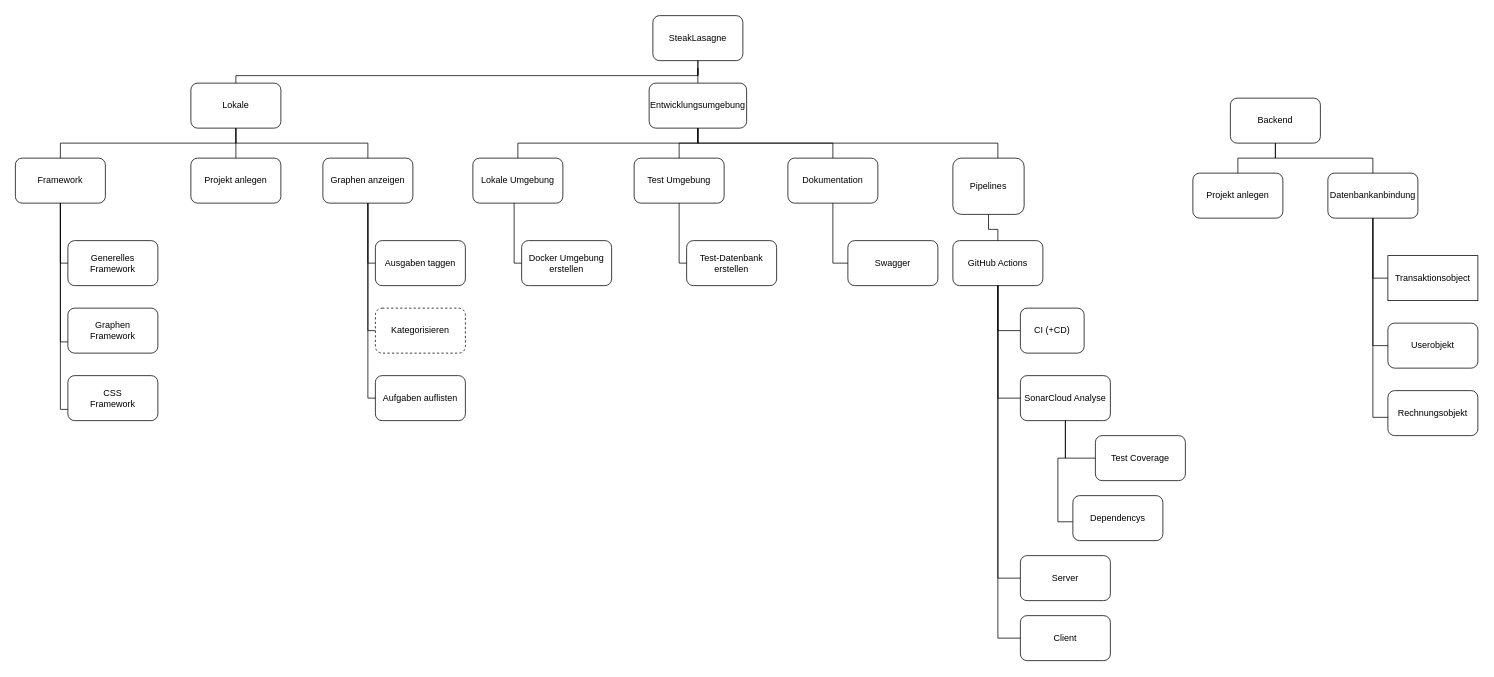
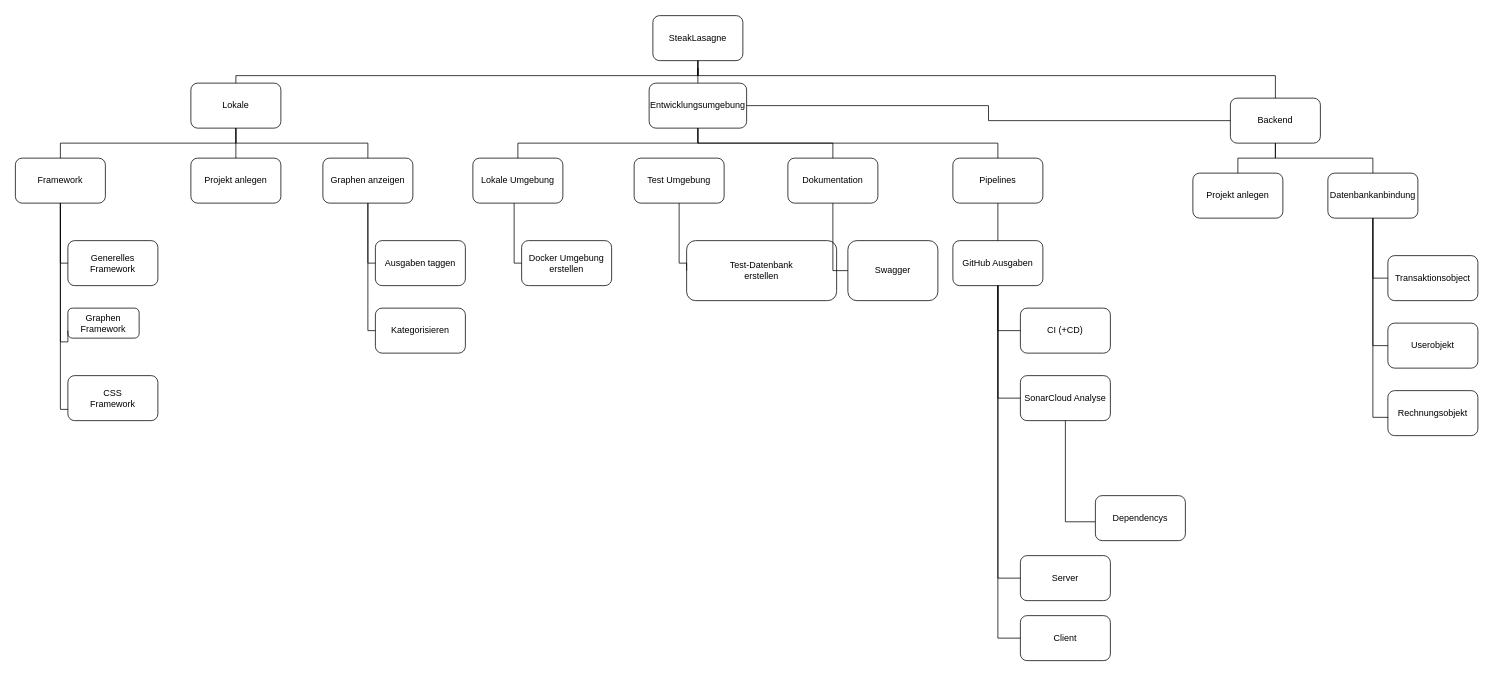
none -> (998, 75)
(679, 151) -> (989, 112)
(989, 186) -> (998, 180)
(732, 263) -> (762, 270)
(893, 263) -> (893, 270)
(998, 263) -> (998, 263)
(1433, 278) -> (1433, 278)
(113, 330) -> (104, 323)
(420, 330) -> (420, 330)
(1052, 330) -> (1065, 330)
(368, 368) -> none
(420, 398) -> none
(1081, 458) -> none
(1140, 458) -> none
(1118, 518) -> (1140, 518)
